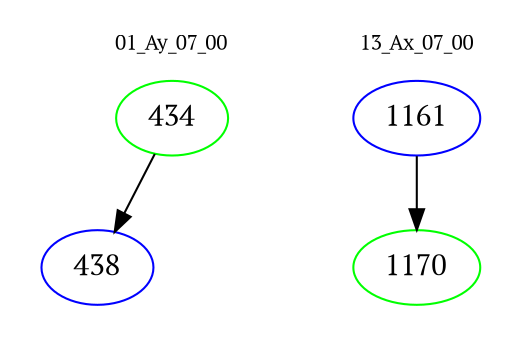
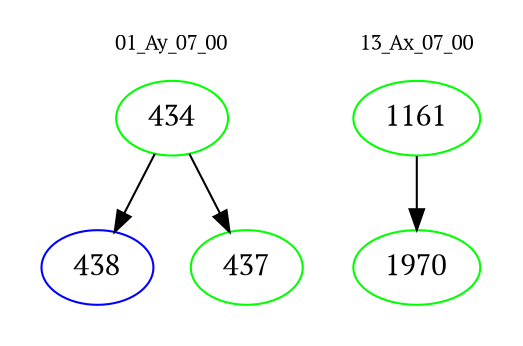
(417, 118) -> (417, 118)
none -> (247, 267)
(417, 267) -> (417, 267)
